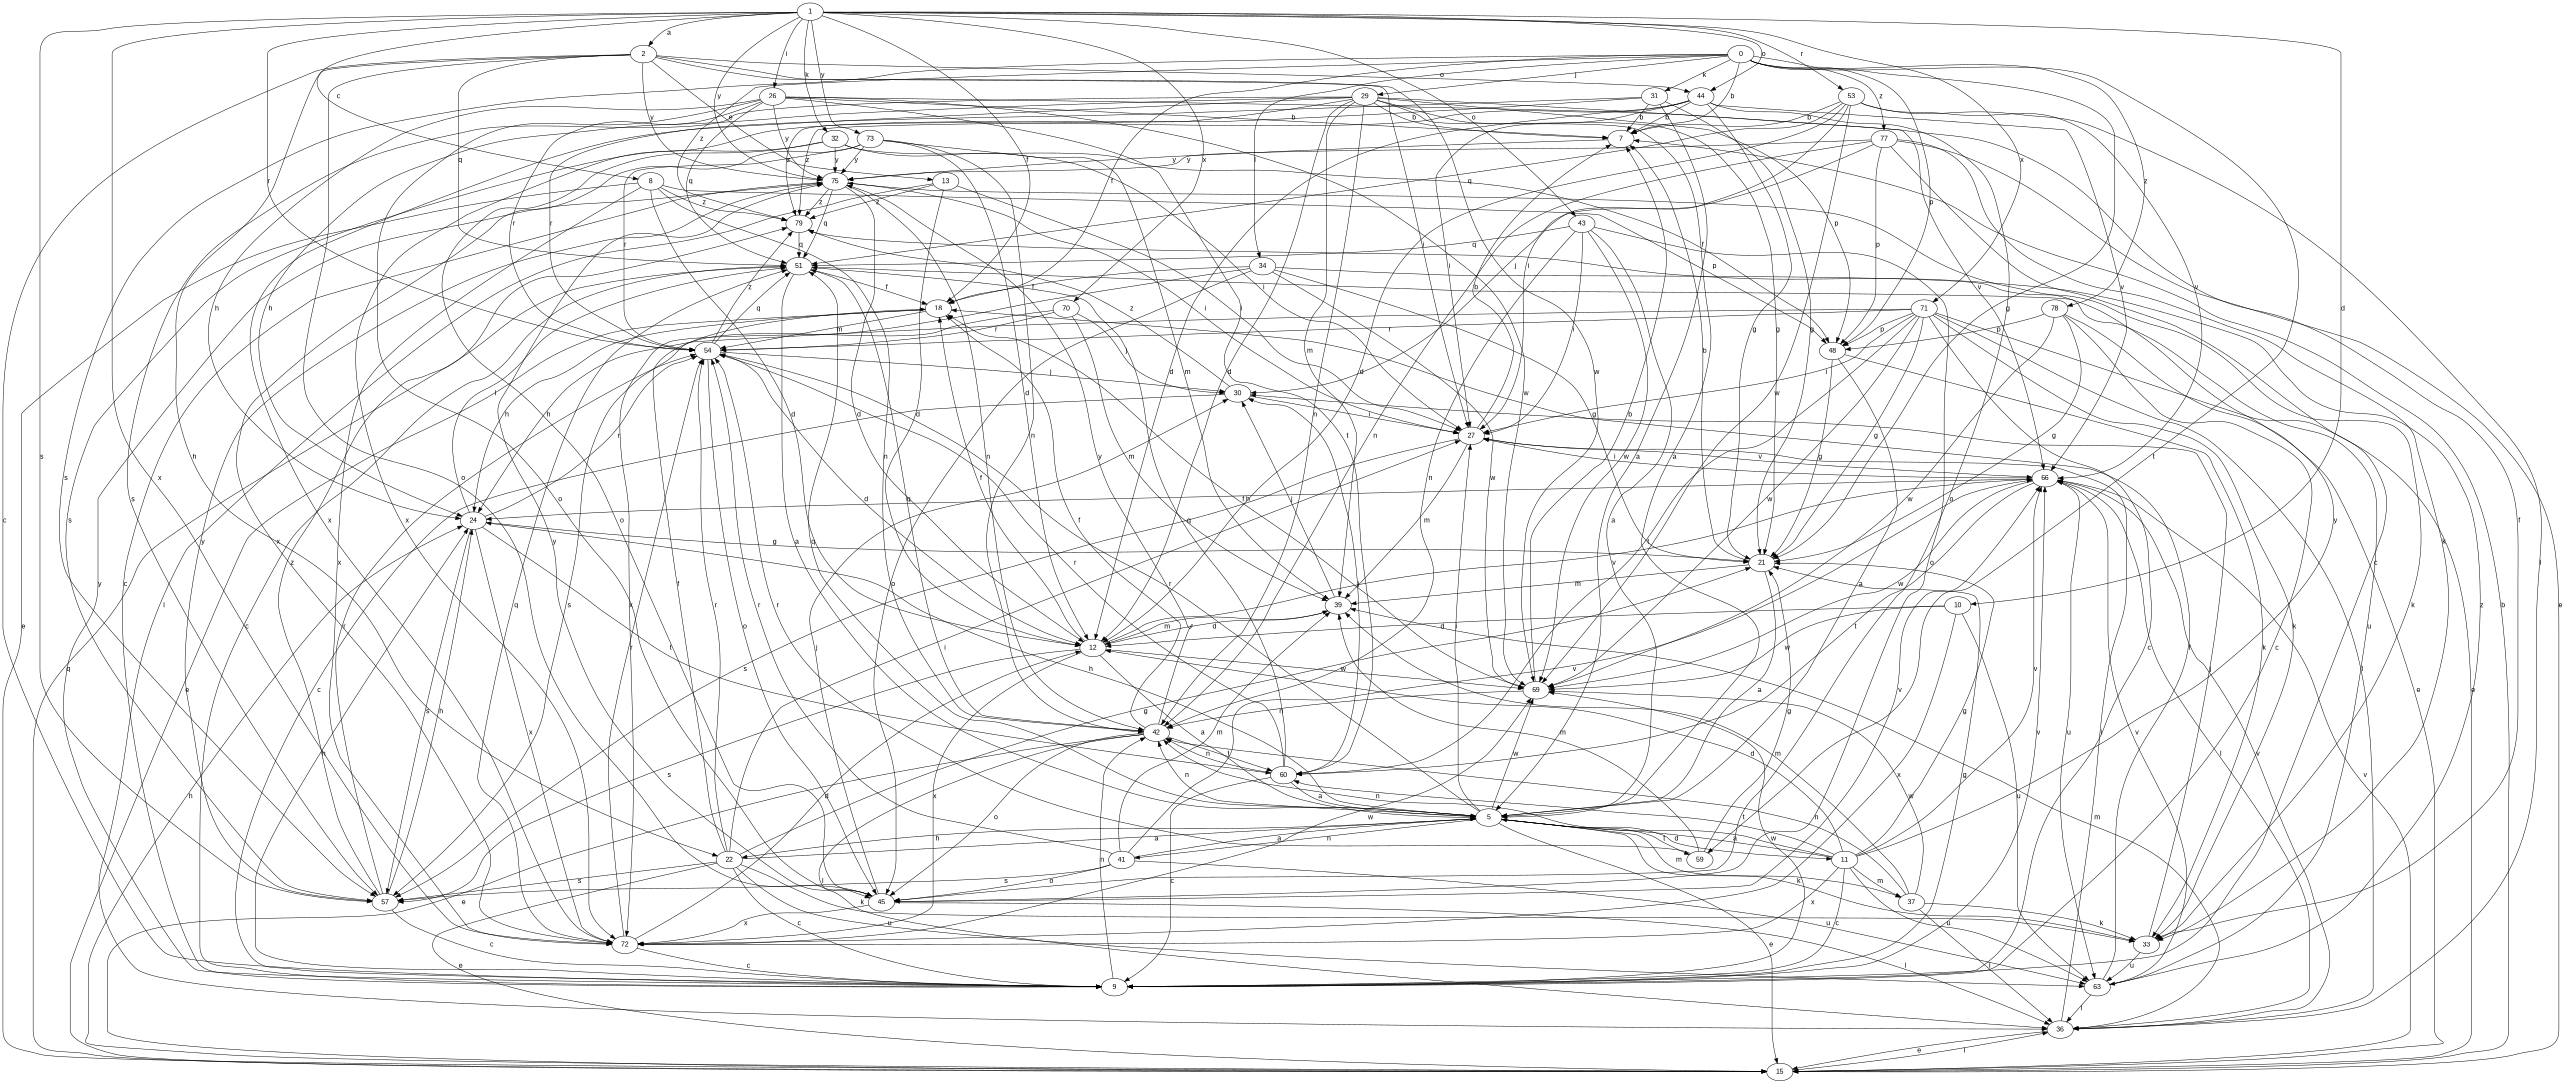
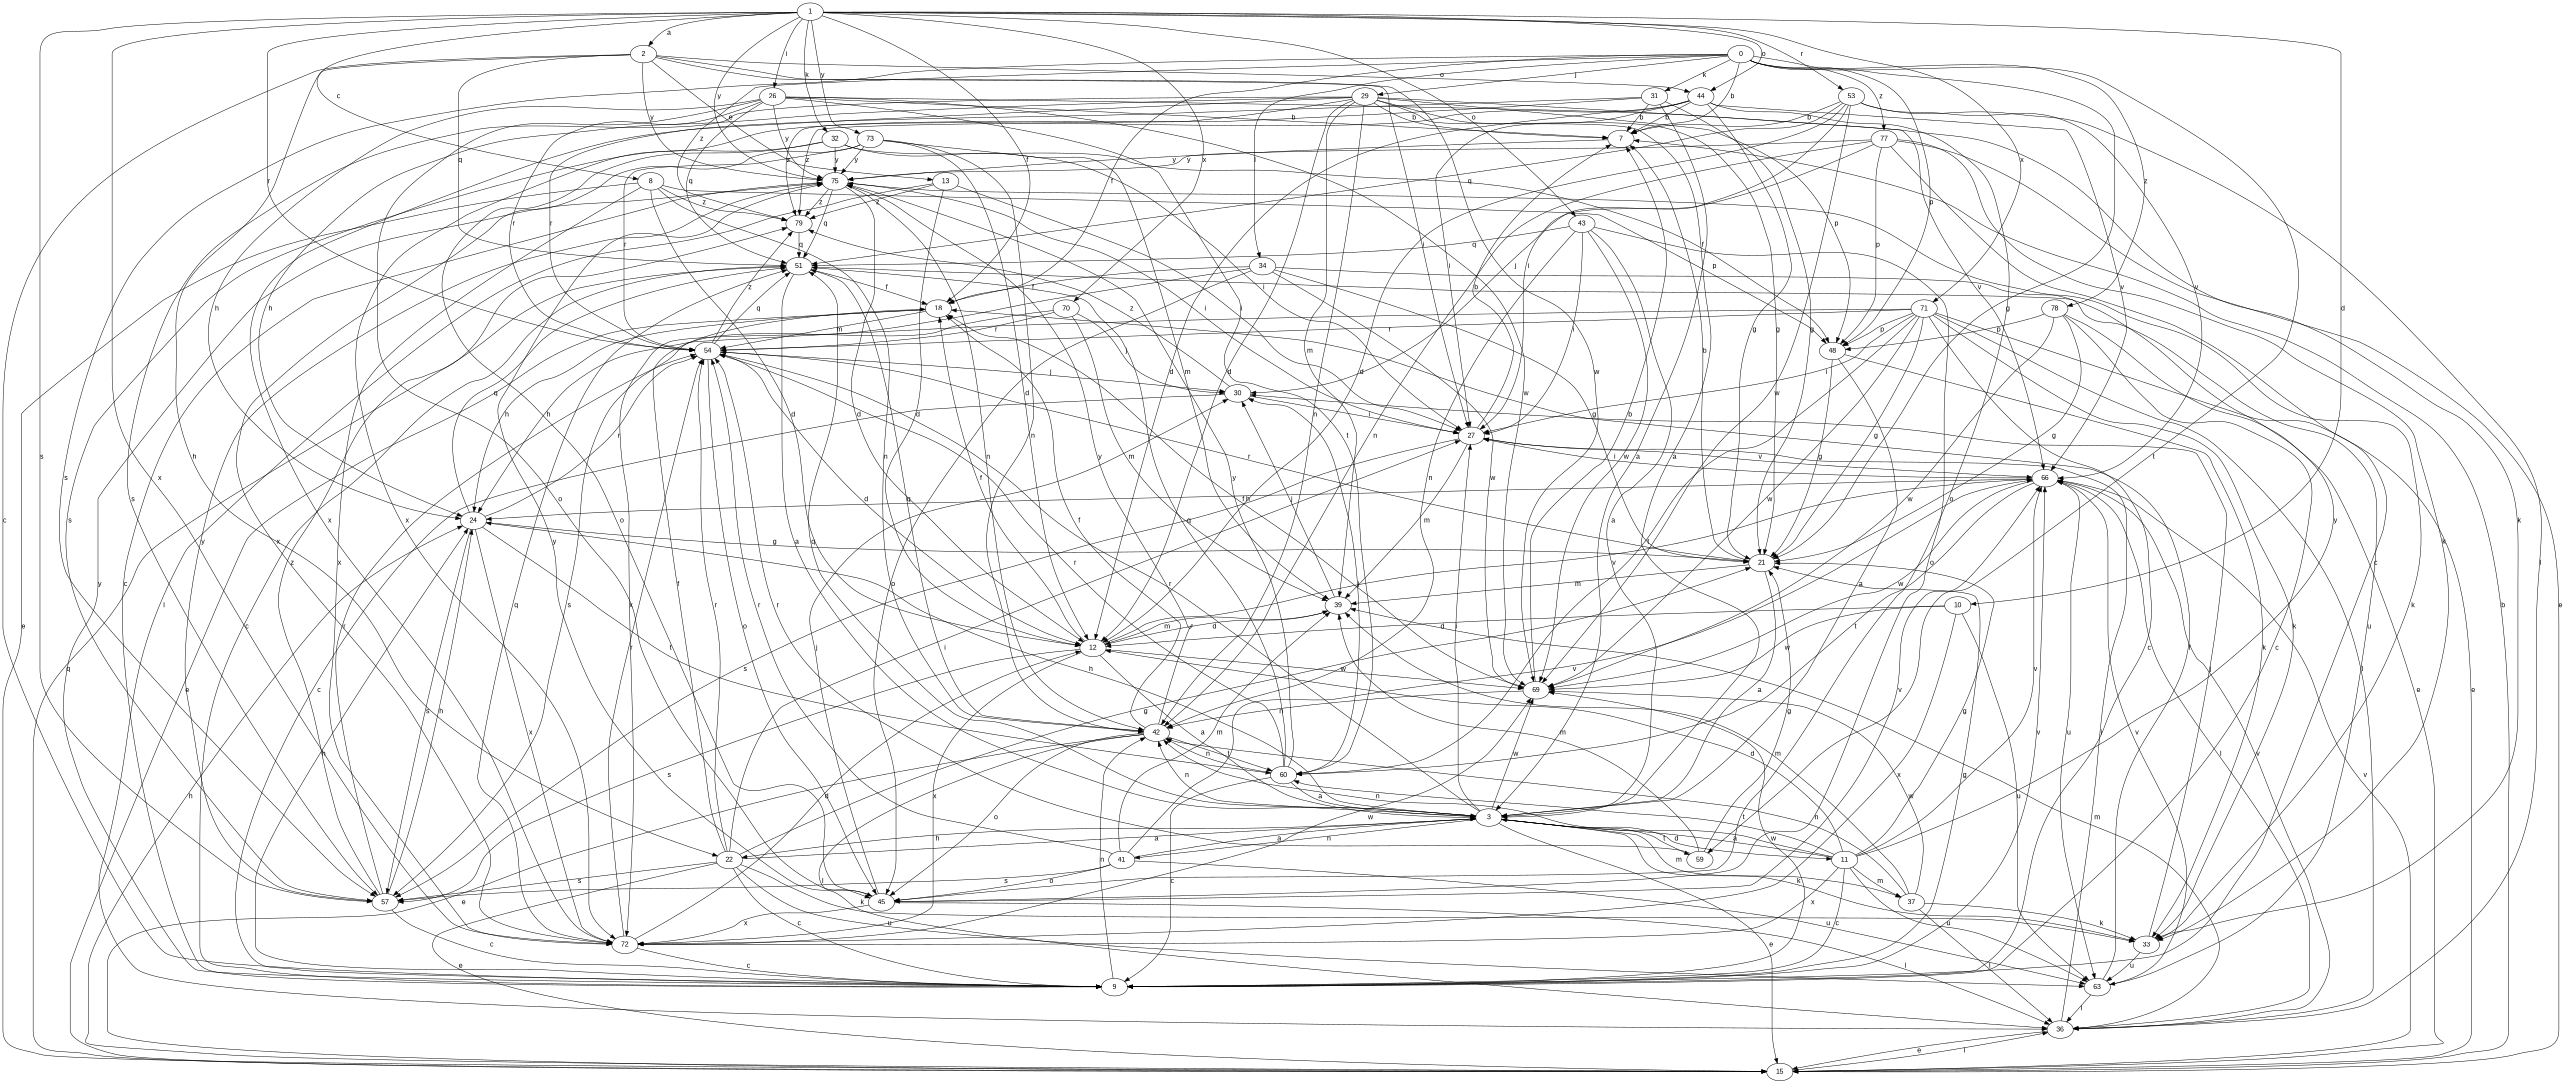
(2025, 286) -> none
(496, 393) -> (496, 393)
none -> (1196, 402)
none -> (1237, 457)
(417, 468) -> none
(2519, 521) -> (2519, 521)
(1489, 818) -> (1489, 818)
